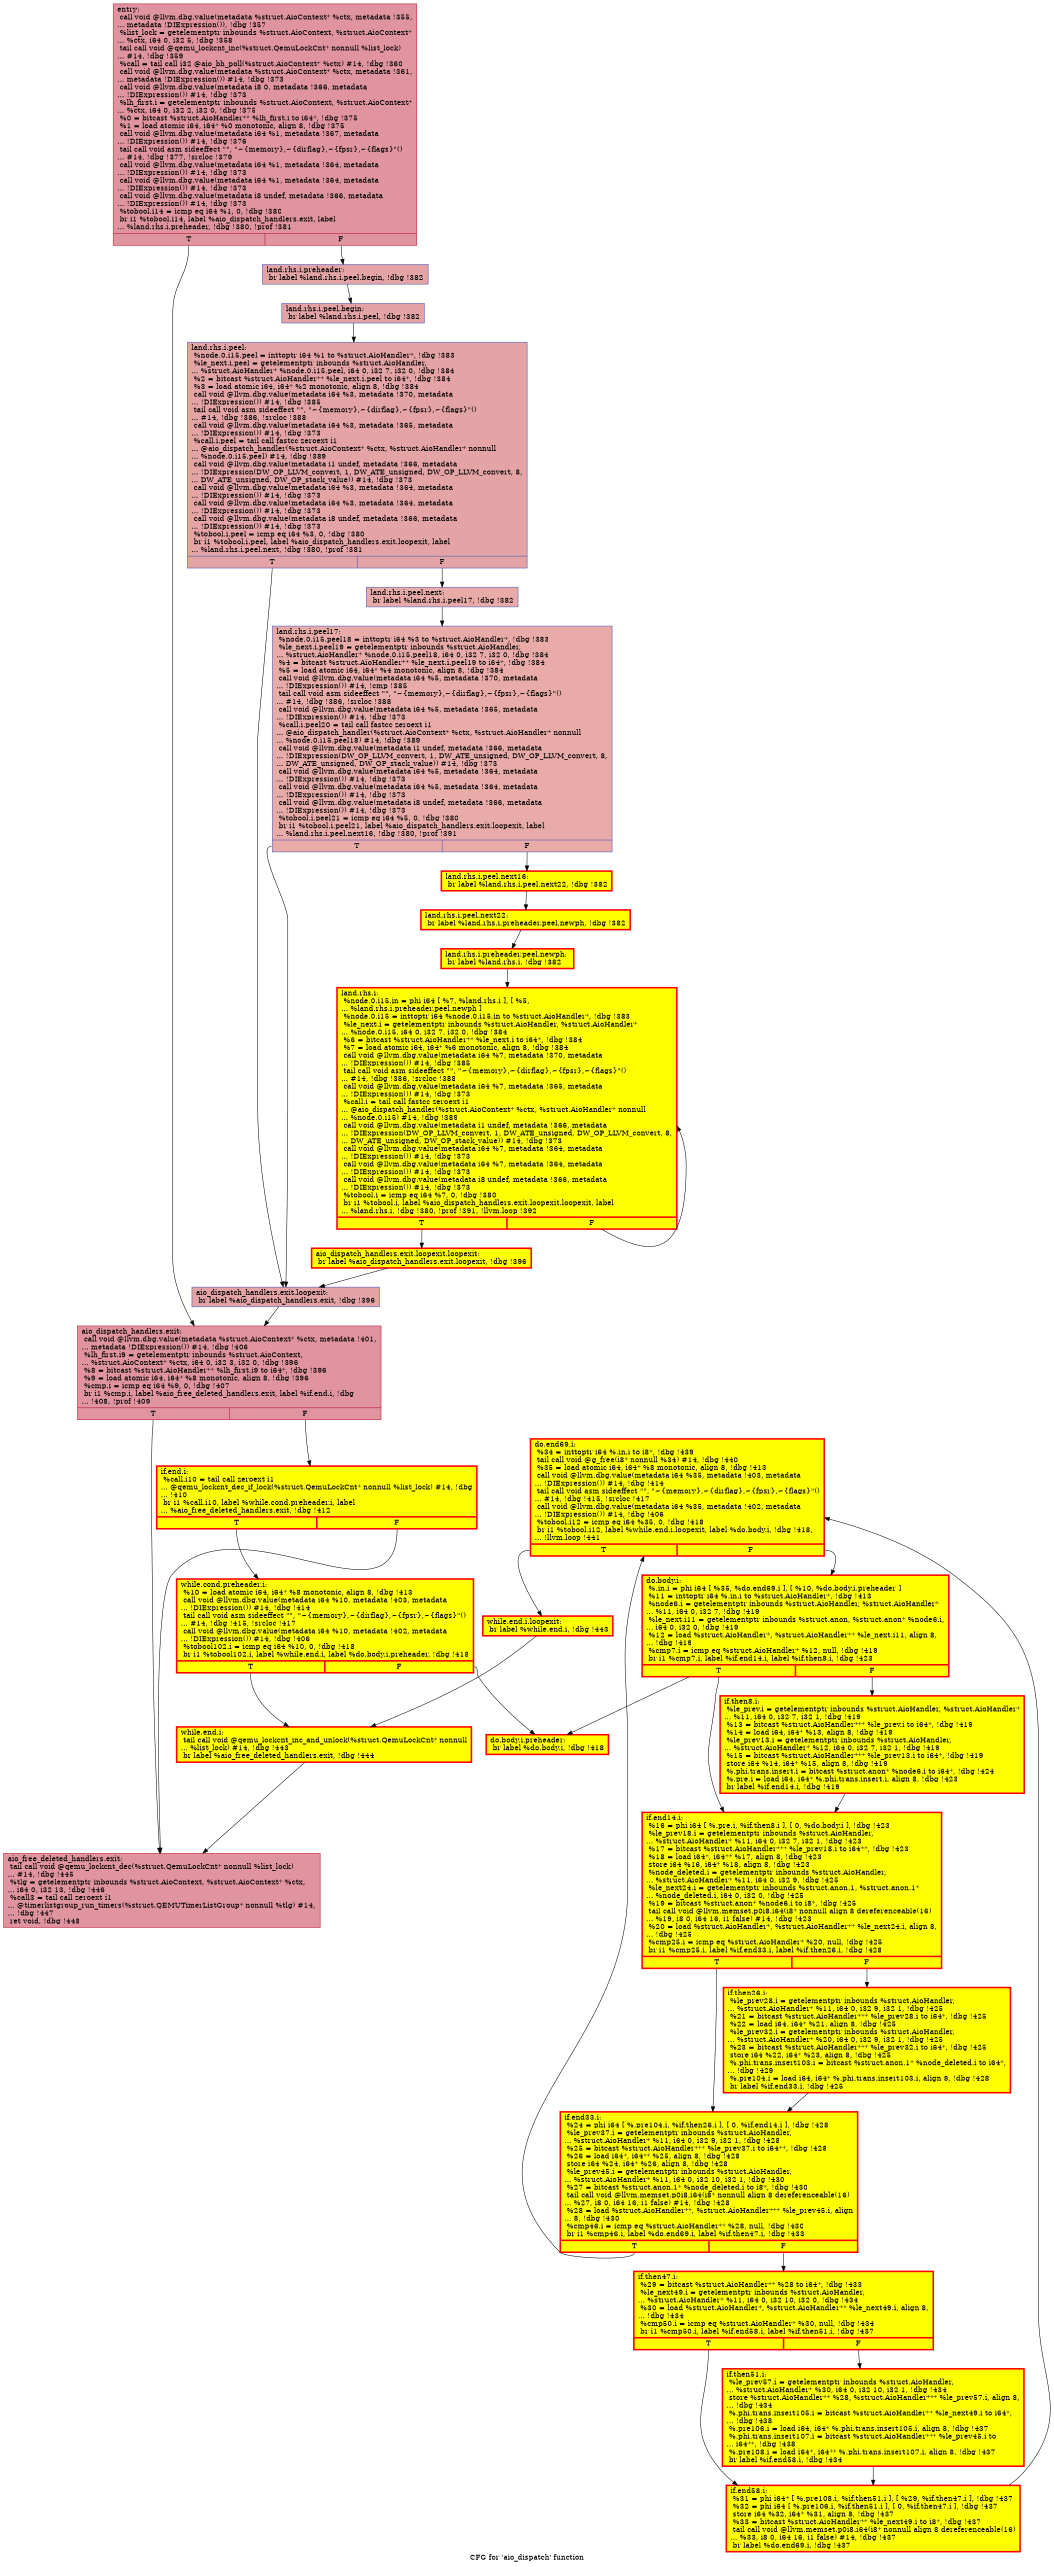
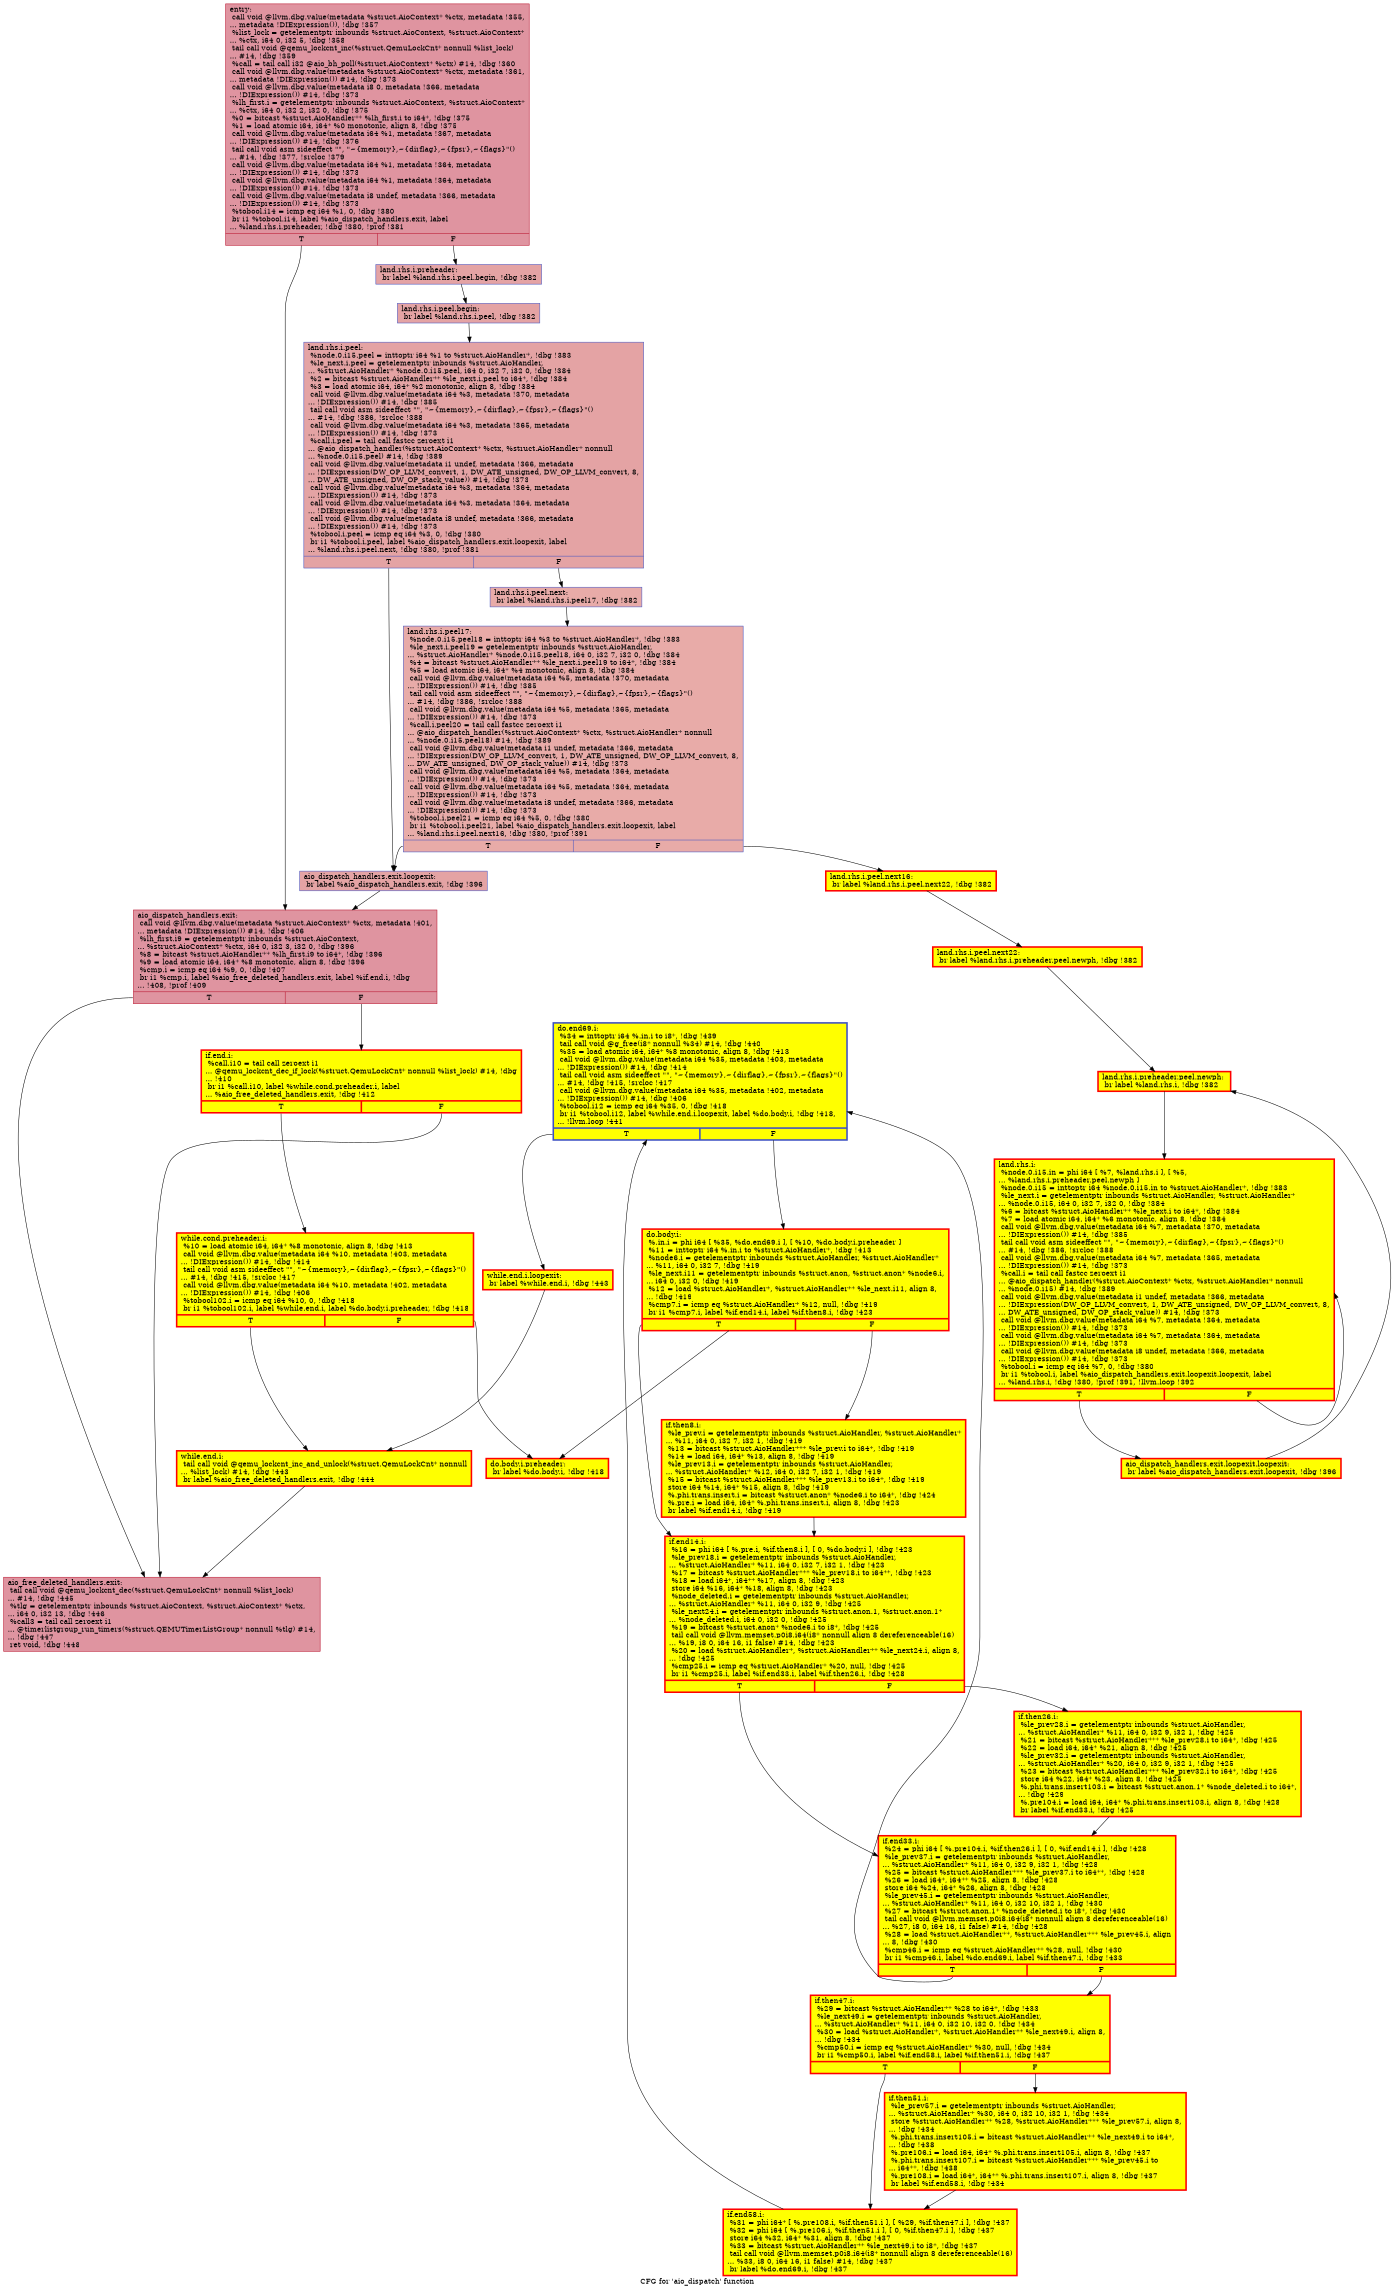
(342, 686) -> (472, 686)
(356, 1277) -> (1390, 1264)
(677, 1497) -> (700, 1081)
